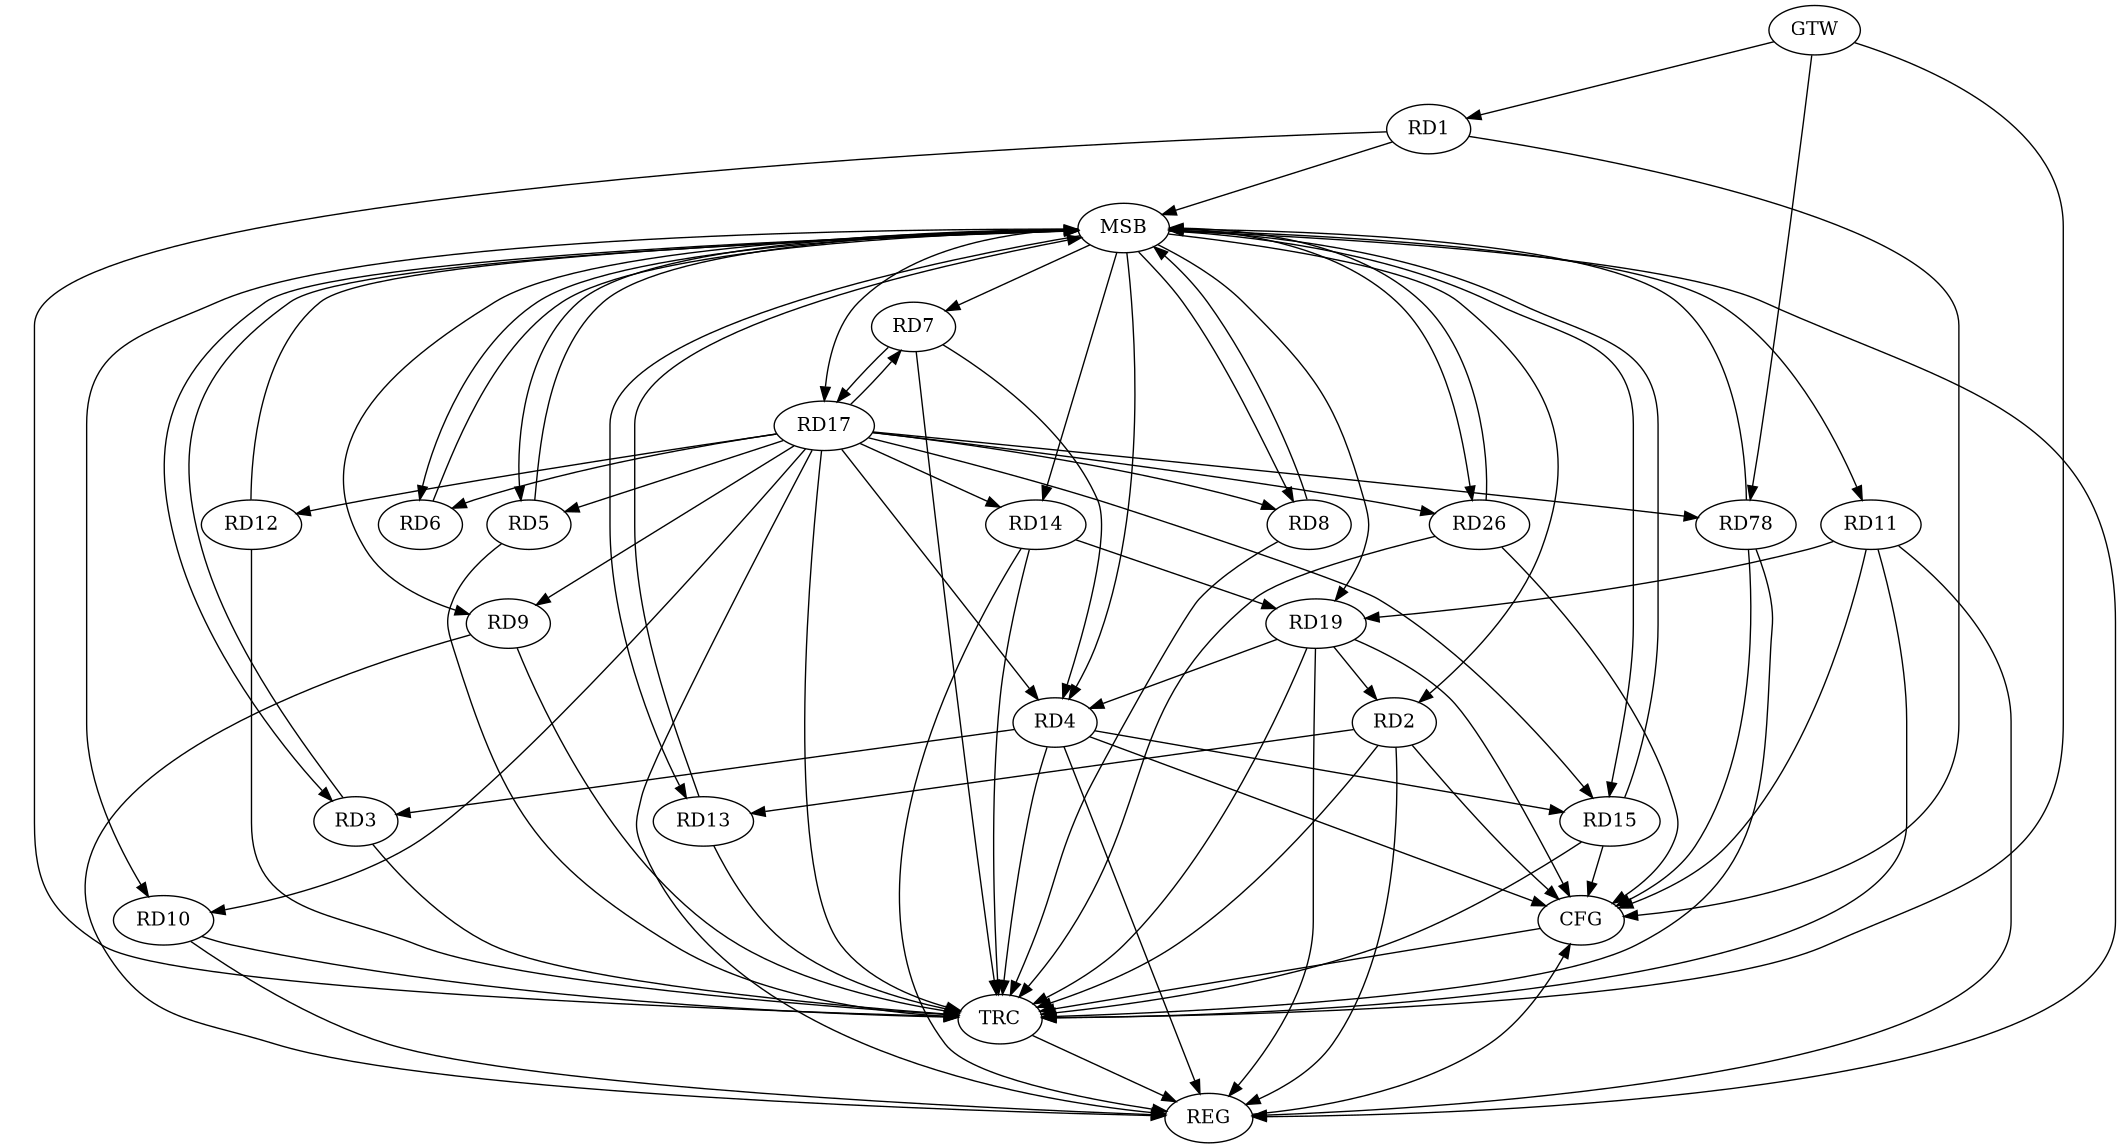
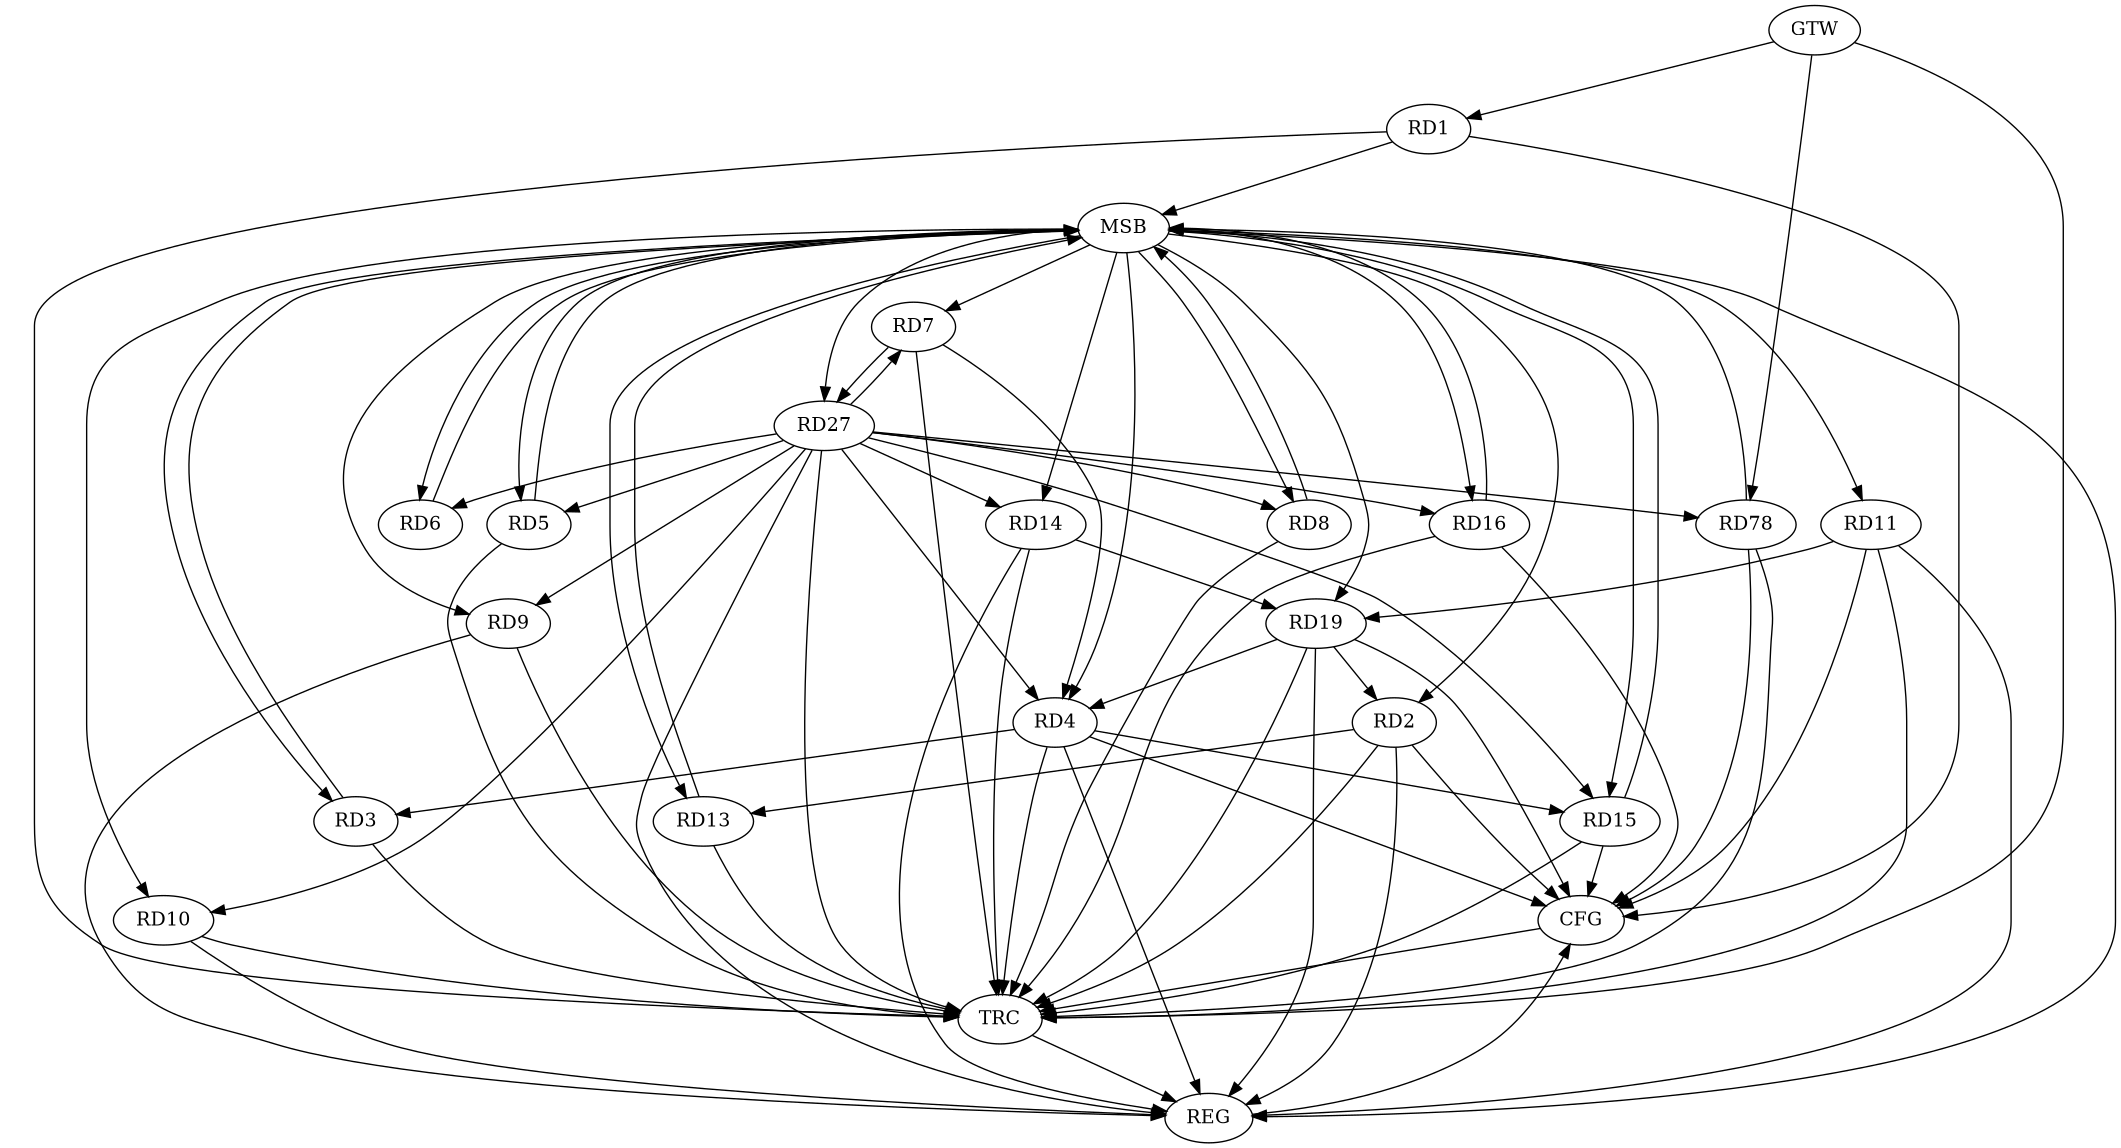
(824, 426) -> (824, 426)
(251, 525) -> none
(1480, 525) -> (1480, 525)
